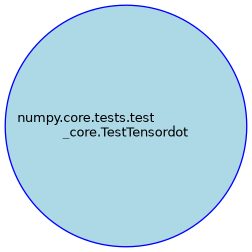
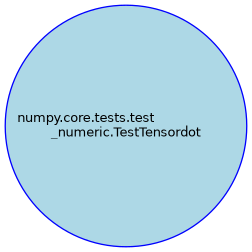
(126, 126) -> (126, 126)
